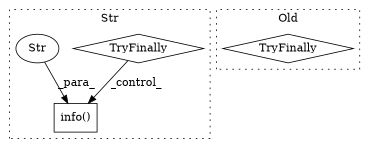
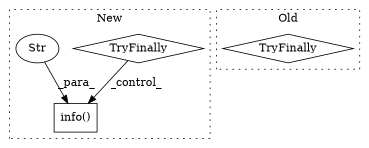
(110, 19) -> (110, 19)
